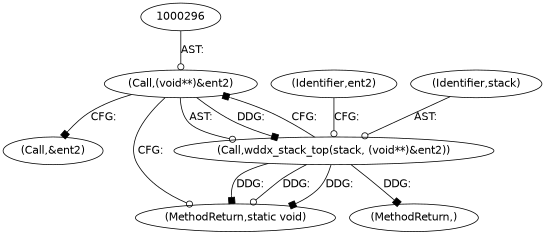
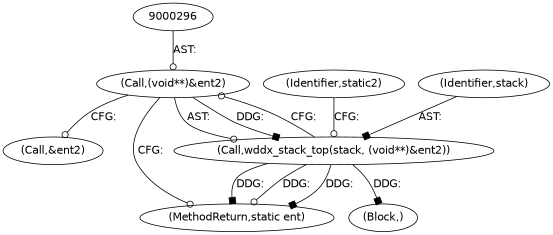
(181, 17) -> (173, 17)
(334, 84) -> (334, 84)
(97, 108) -> (95, 109)
(274, 114) -> (271, 113)
(409, 116) -> (414, 115)
(235, 218) -> (237, 218)
(414, 218) -> (383, 218)
